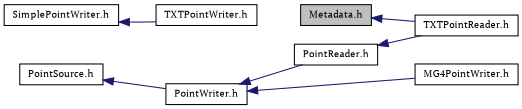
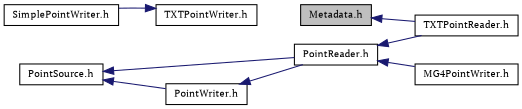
(143, 22) -> (132, 8)
none -> (204, 64)
(336, 84) -> (401, 65)
